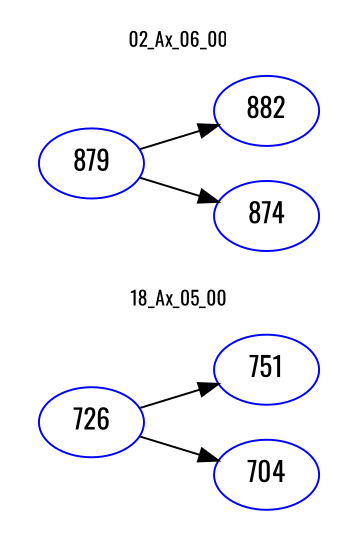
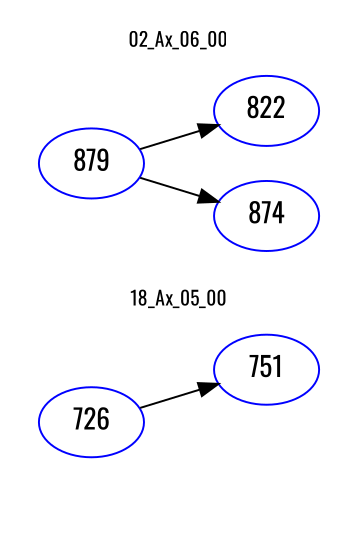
(267, 111) -> (267, 111)
(267, 475) -> none
